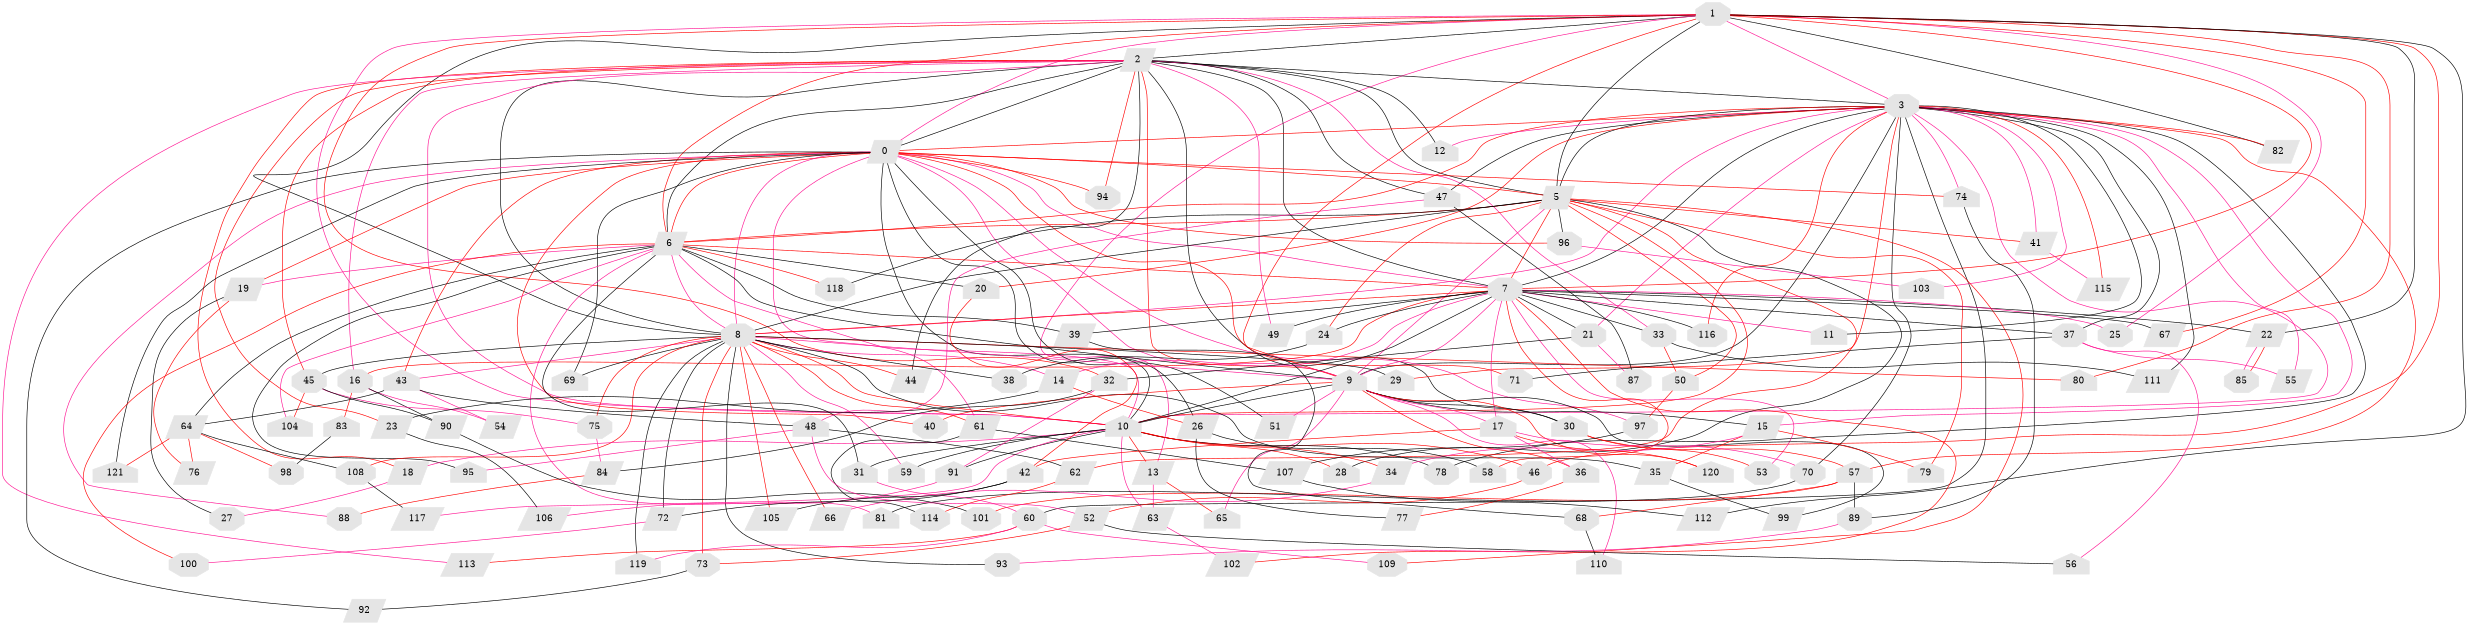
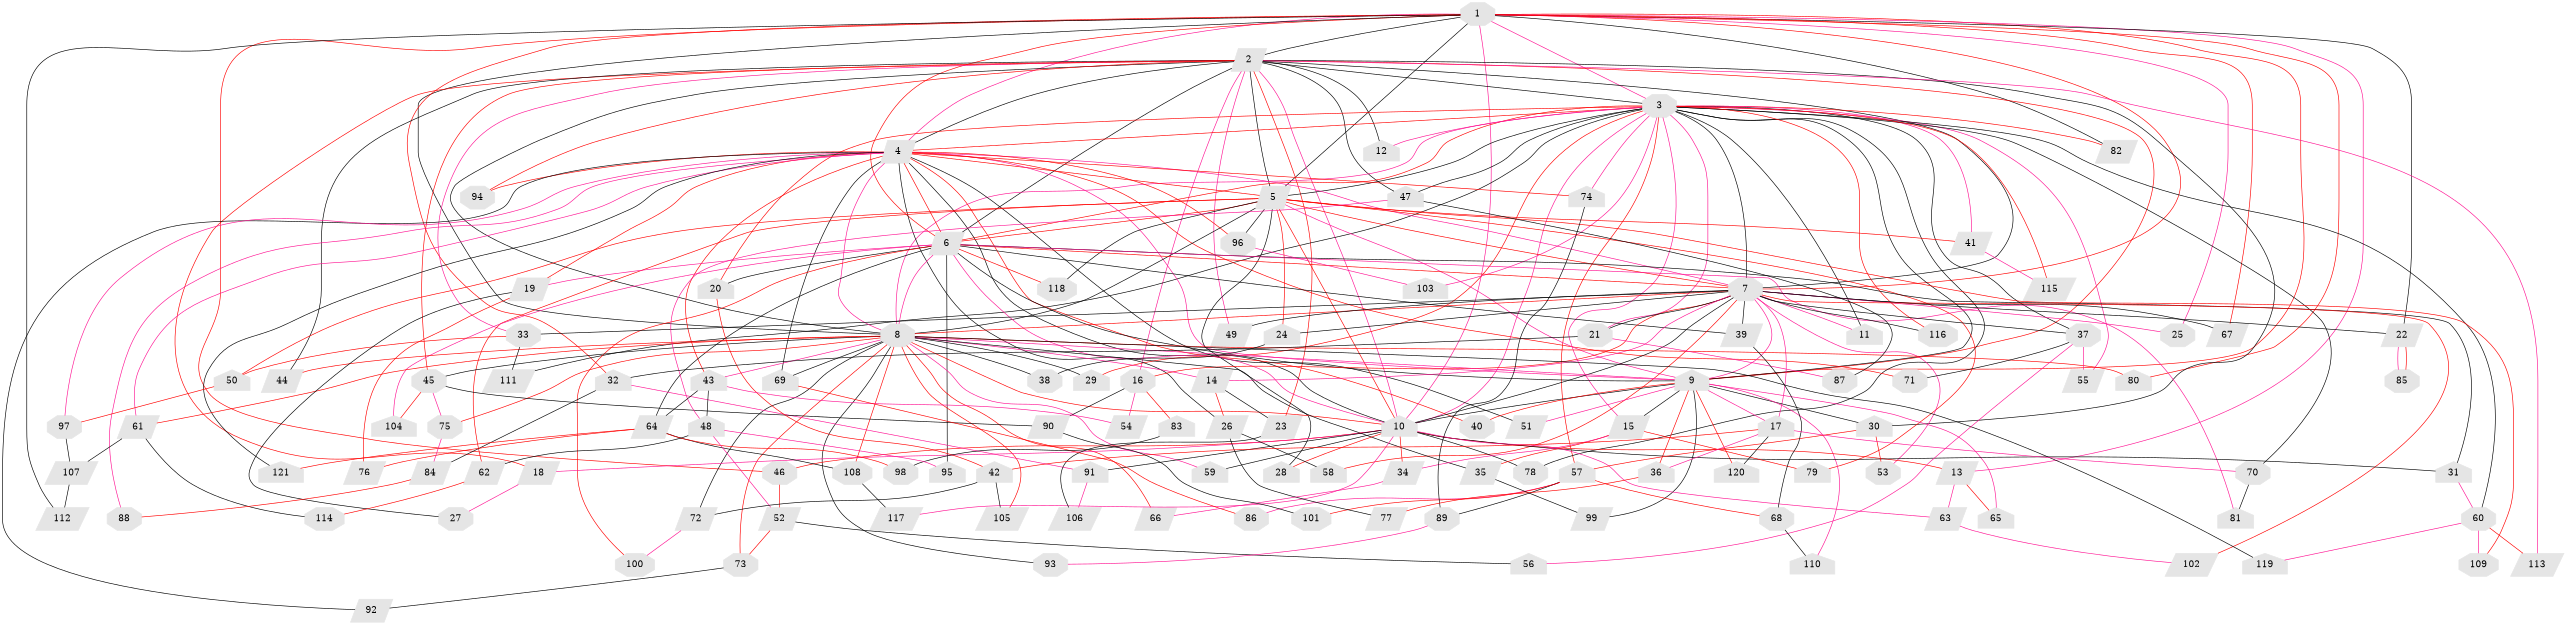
(885, 152) -> (898, 152)
(1607, 451) -> (1756, 450)
none -> (1251, 519)
